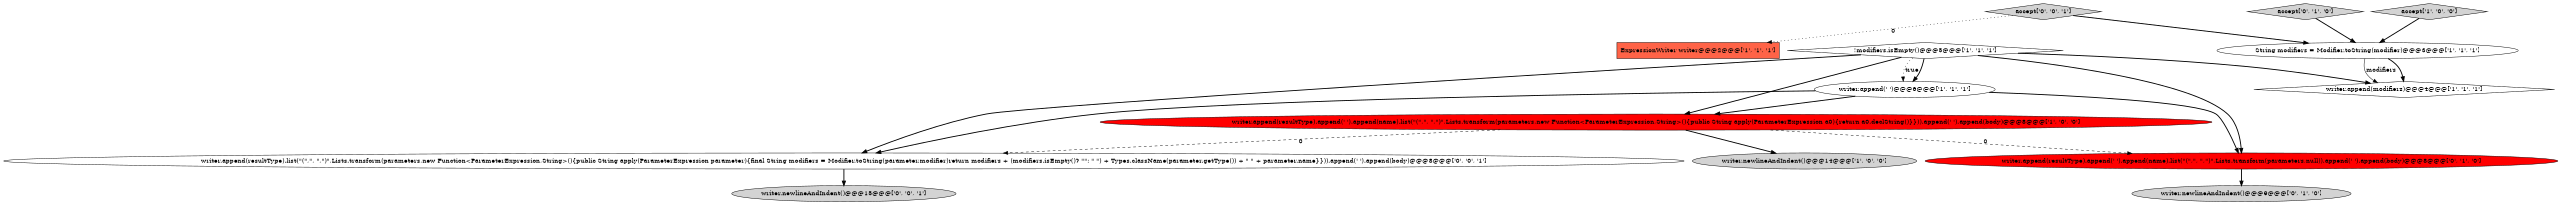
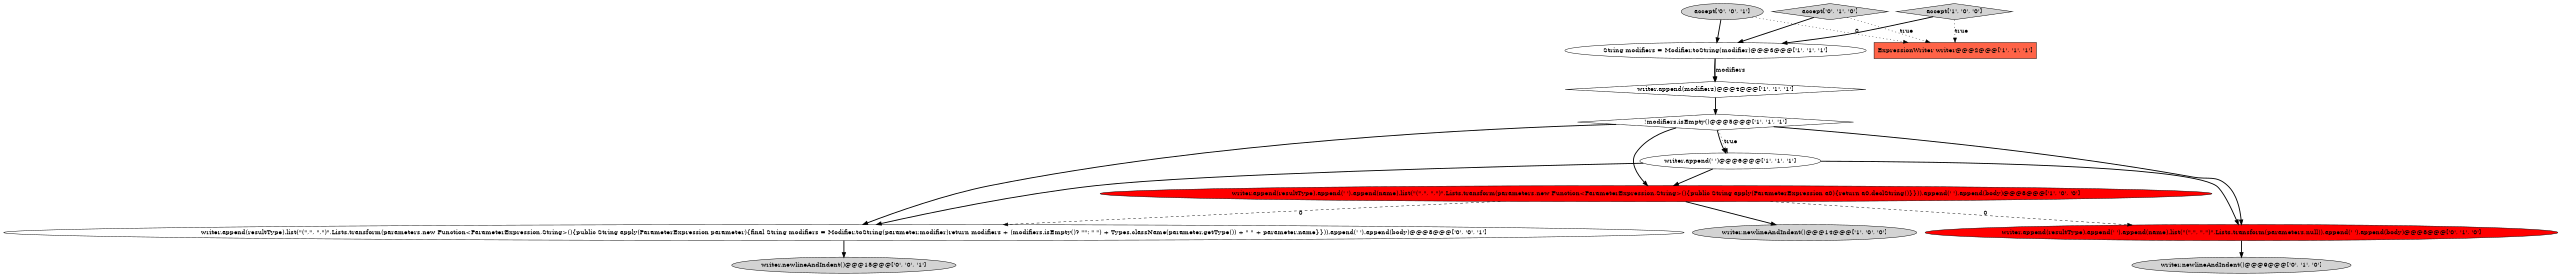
(2043, 12) -> (1722, 12)
none -> (1955, 29)
none -> (1889, 30)
(2192, 62) -> (1716, 104)
